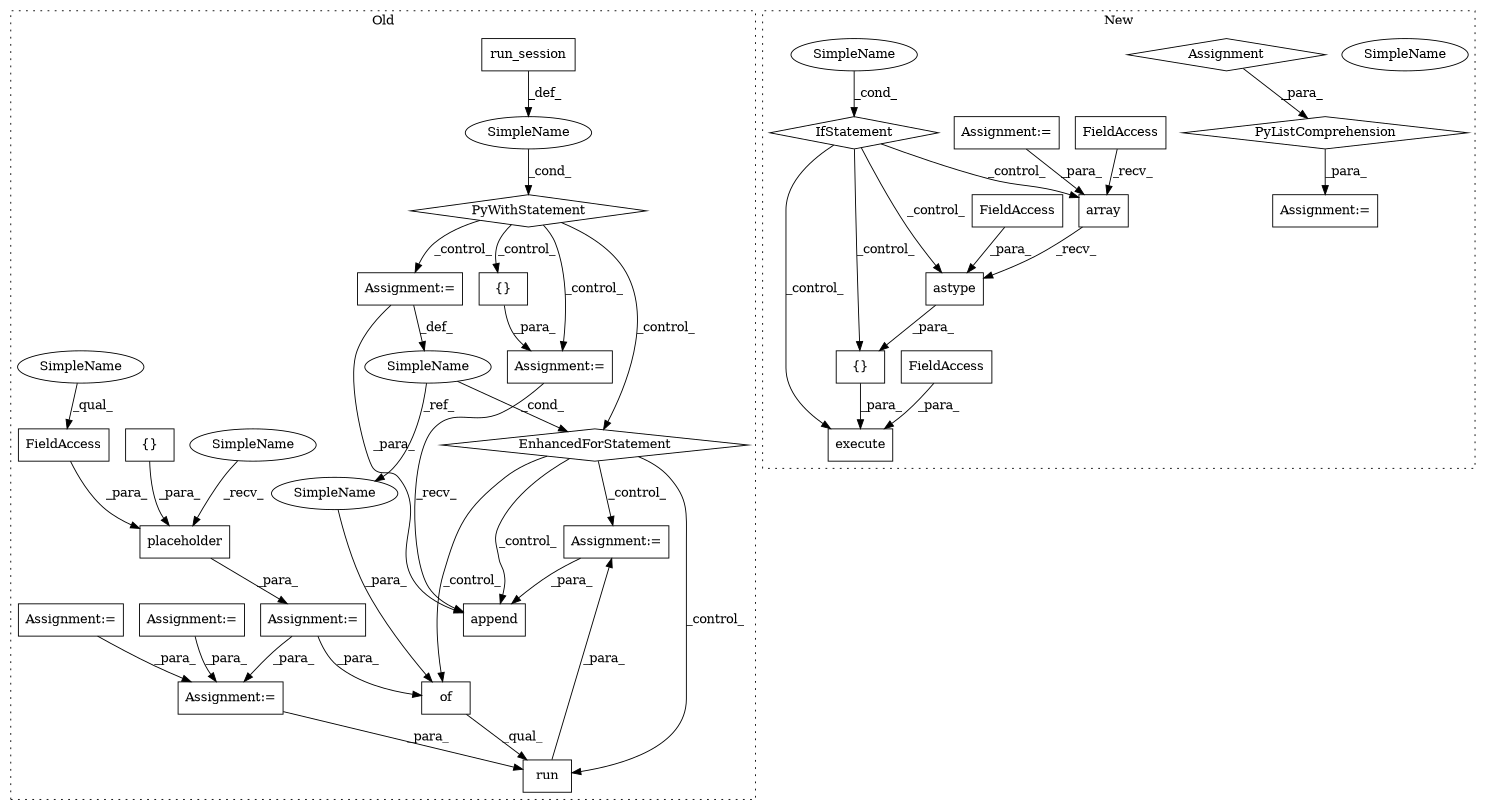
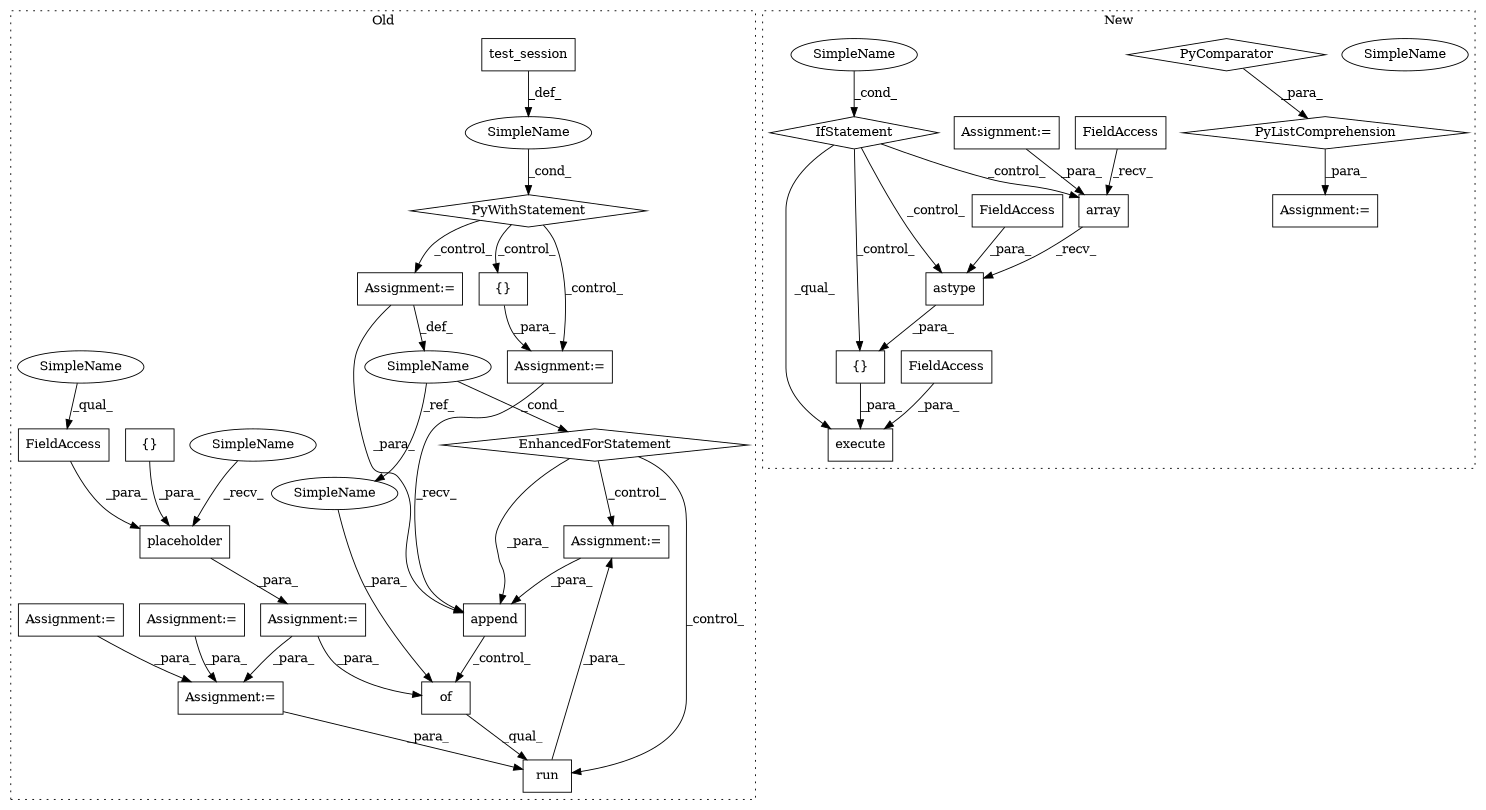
(528, 55) -> (528, 55)
(1227, 55) -> (1227, 55)
(815, 289) -> (815, 289)
(636, 307) -> none
(528, 542) -> (528, 542)
(453, 543) -> (473, 655)
